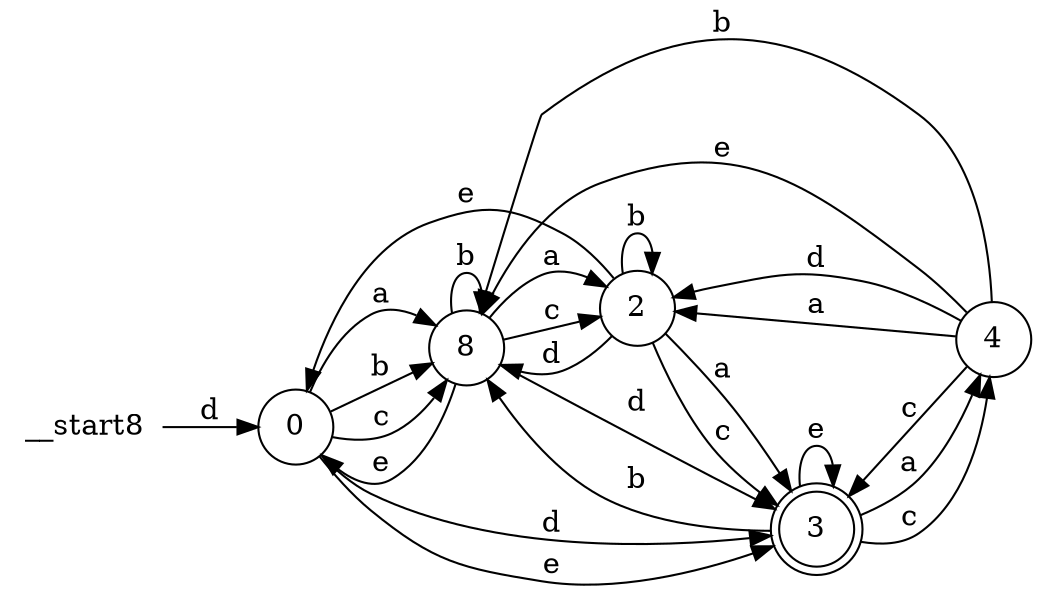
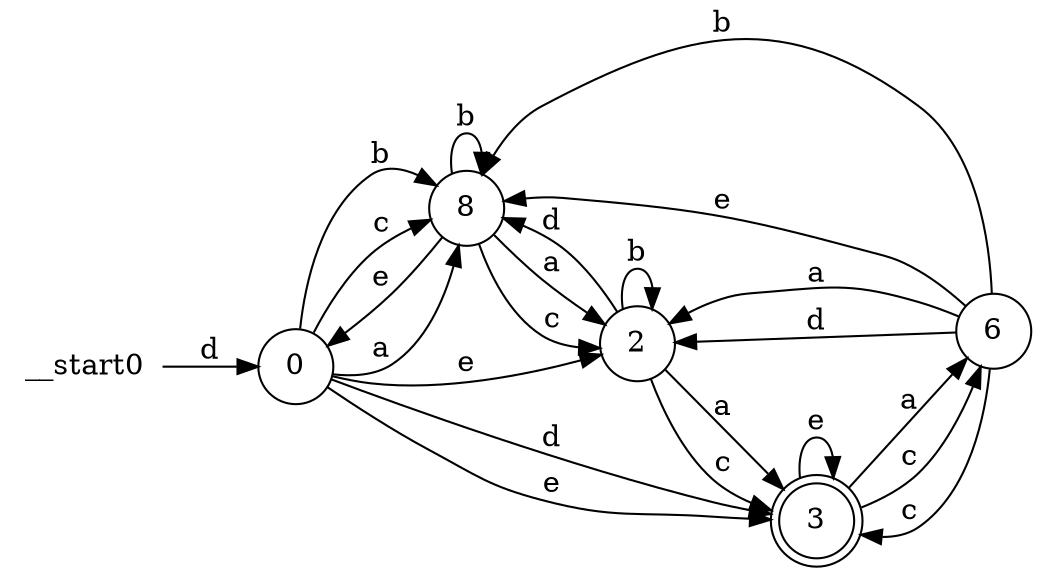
(436, 221) -> (457, 383)
(994, 340) -> (994, 331)
(85, 427) -> (85, 367)
(628, 433) -> none
(615, 503) -> none
